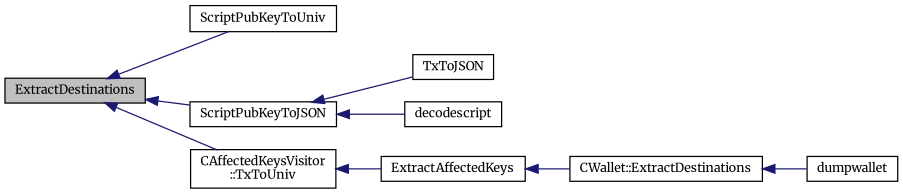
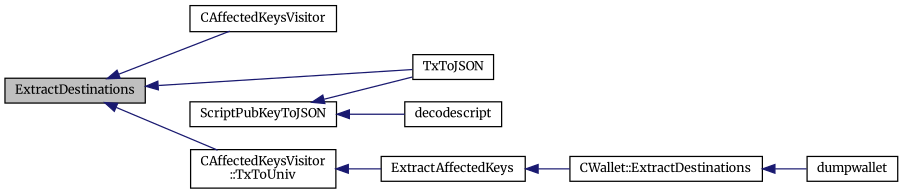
(263, 19) -> (263, 19)
(174, 103) -> (285, 78)
